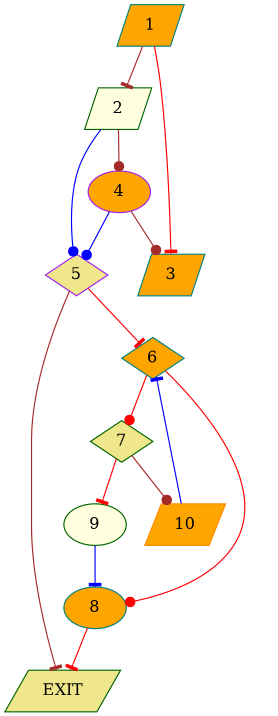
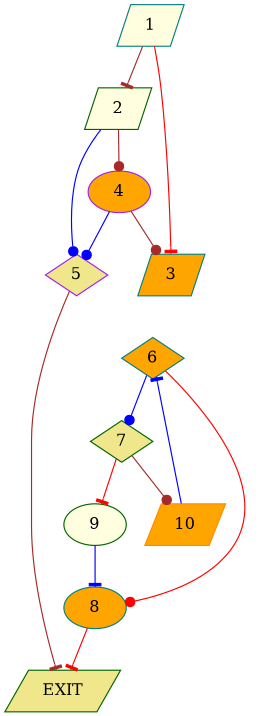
(151, 25) -> (151, 25)
(113, 314) -> none
(139, 395) -> (139, 395)
